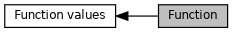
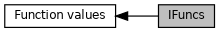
(193, 16) -> (186, 16)
